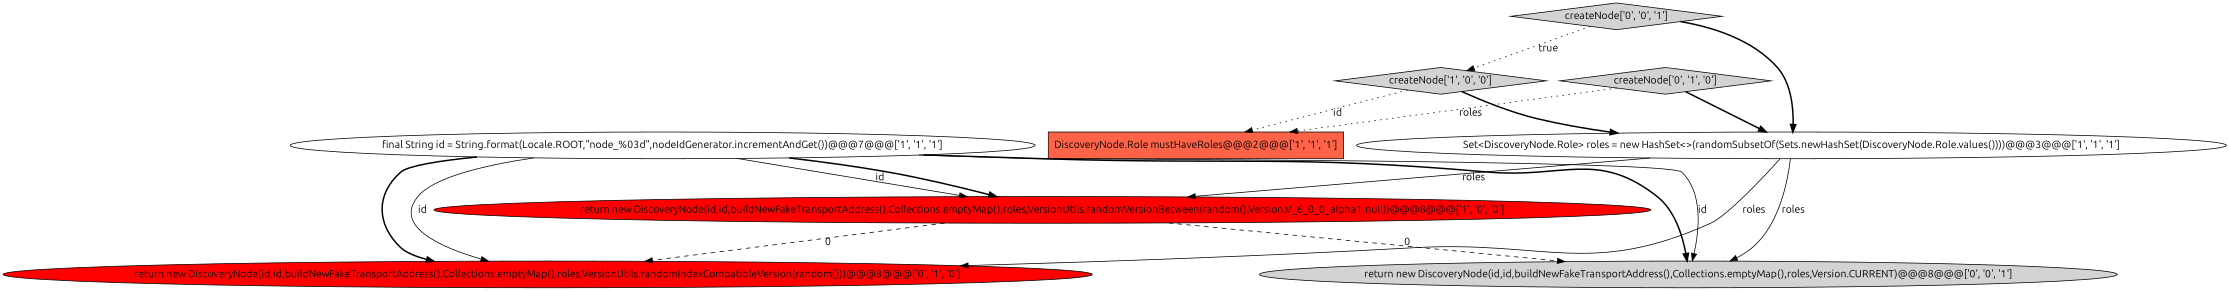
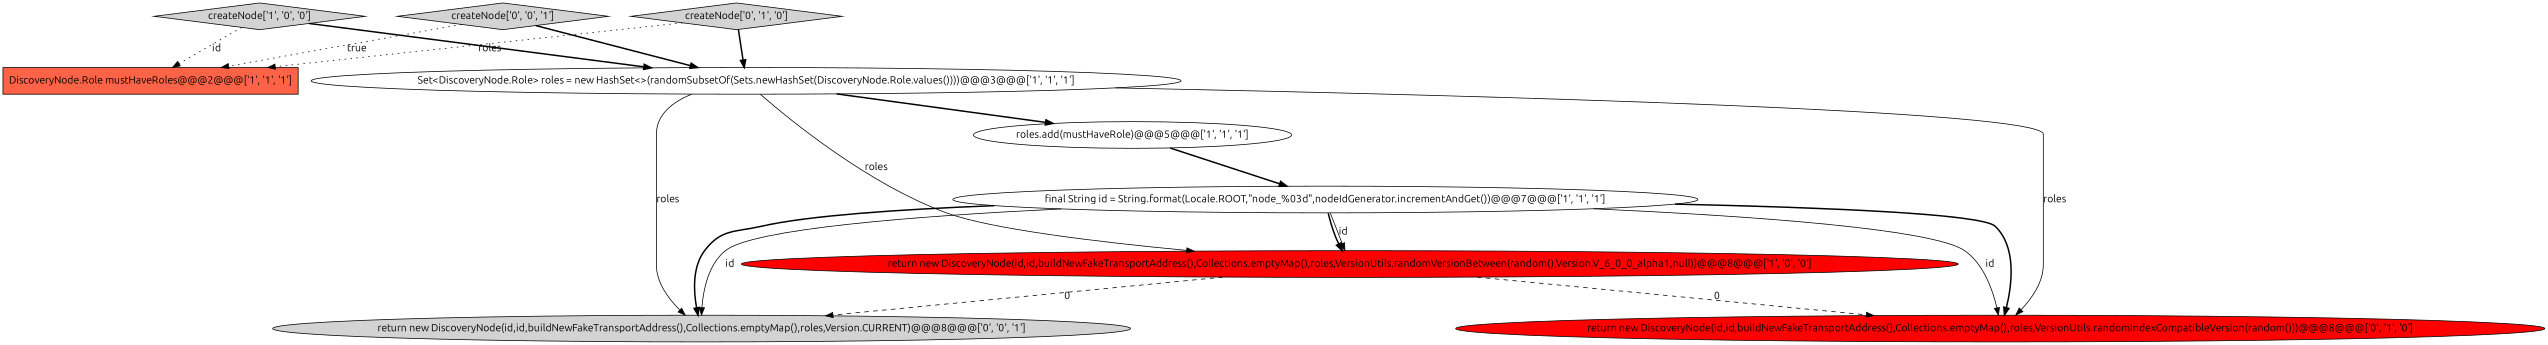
(1532, 47) -> (345, 45)
none -> (1133, 135)
